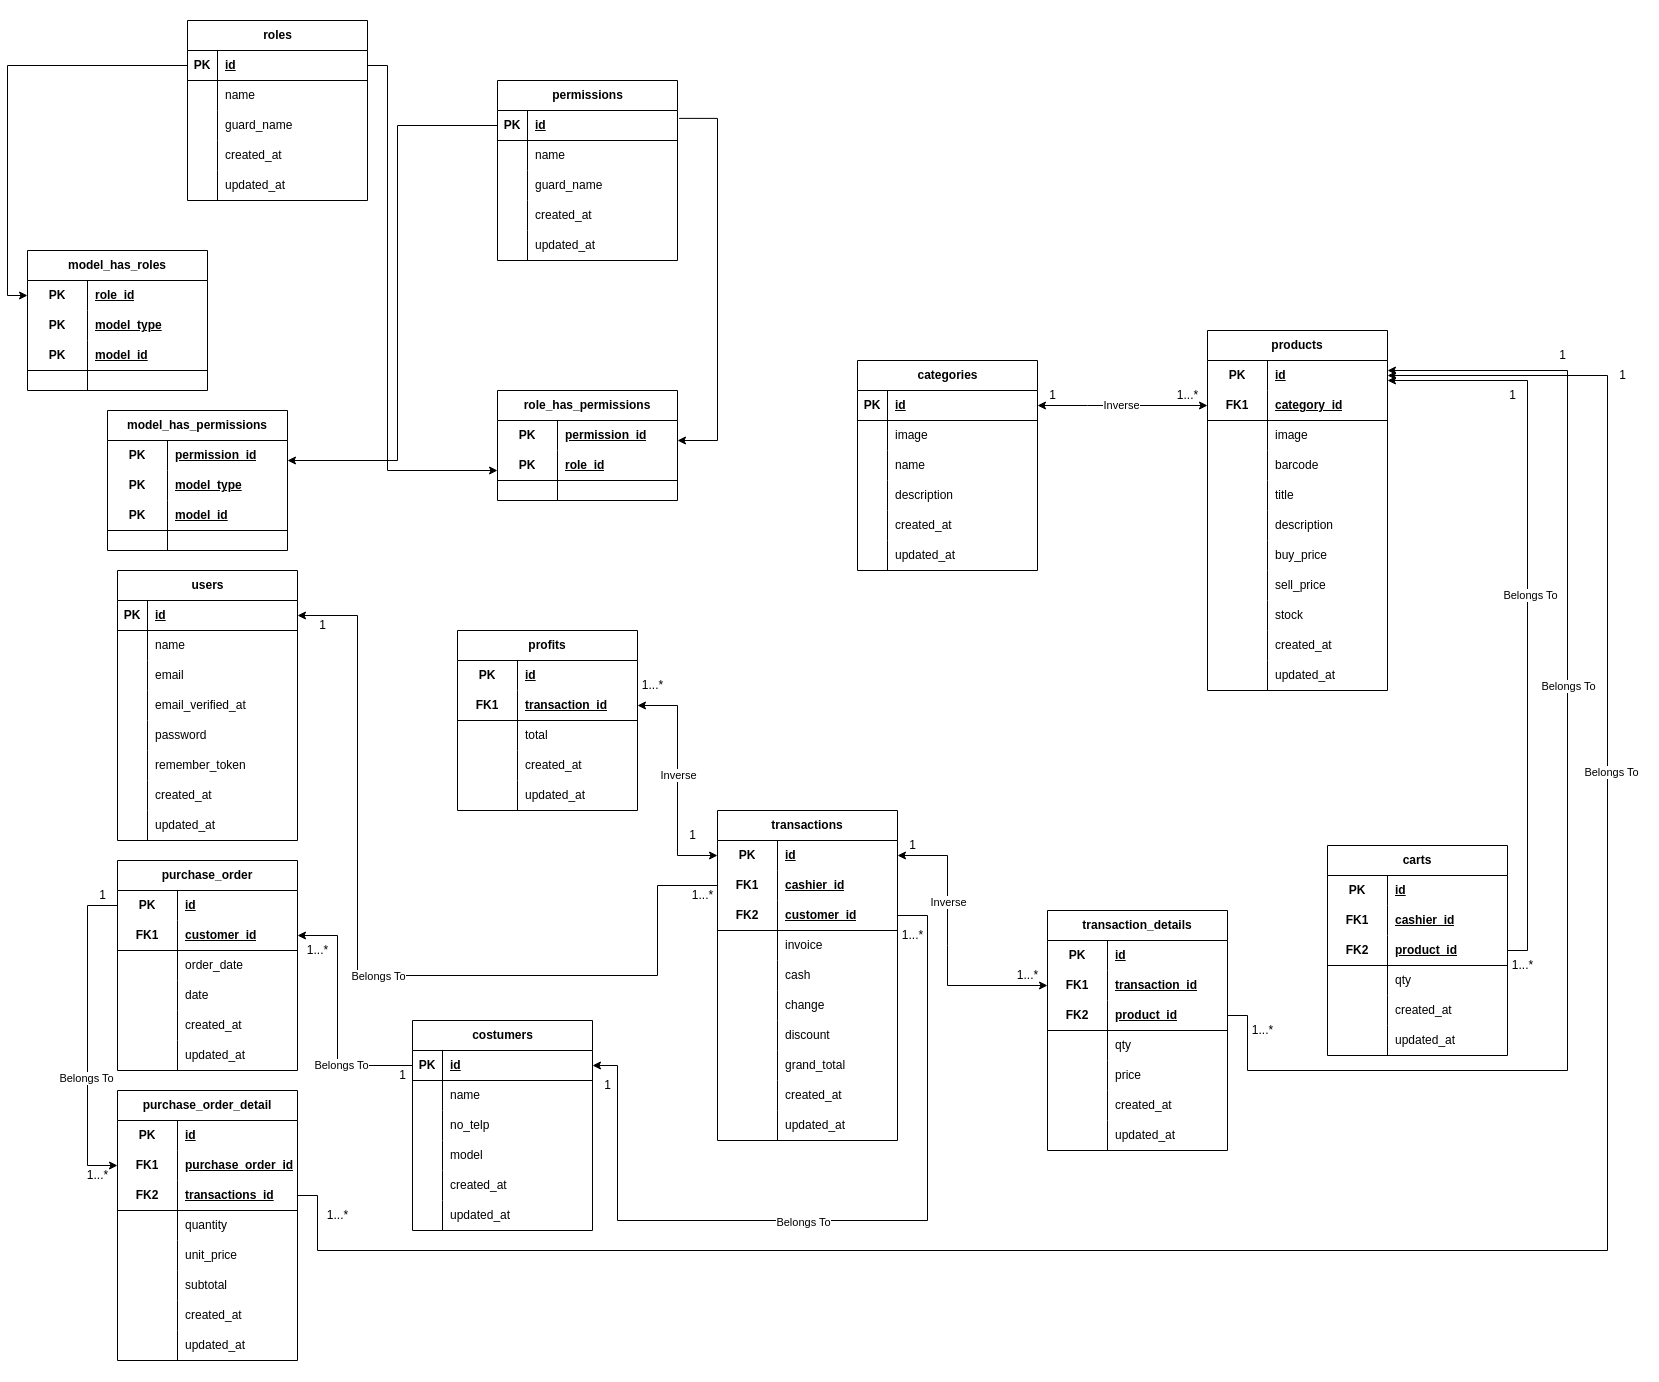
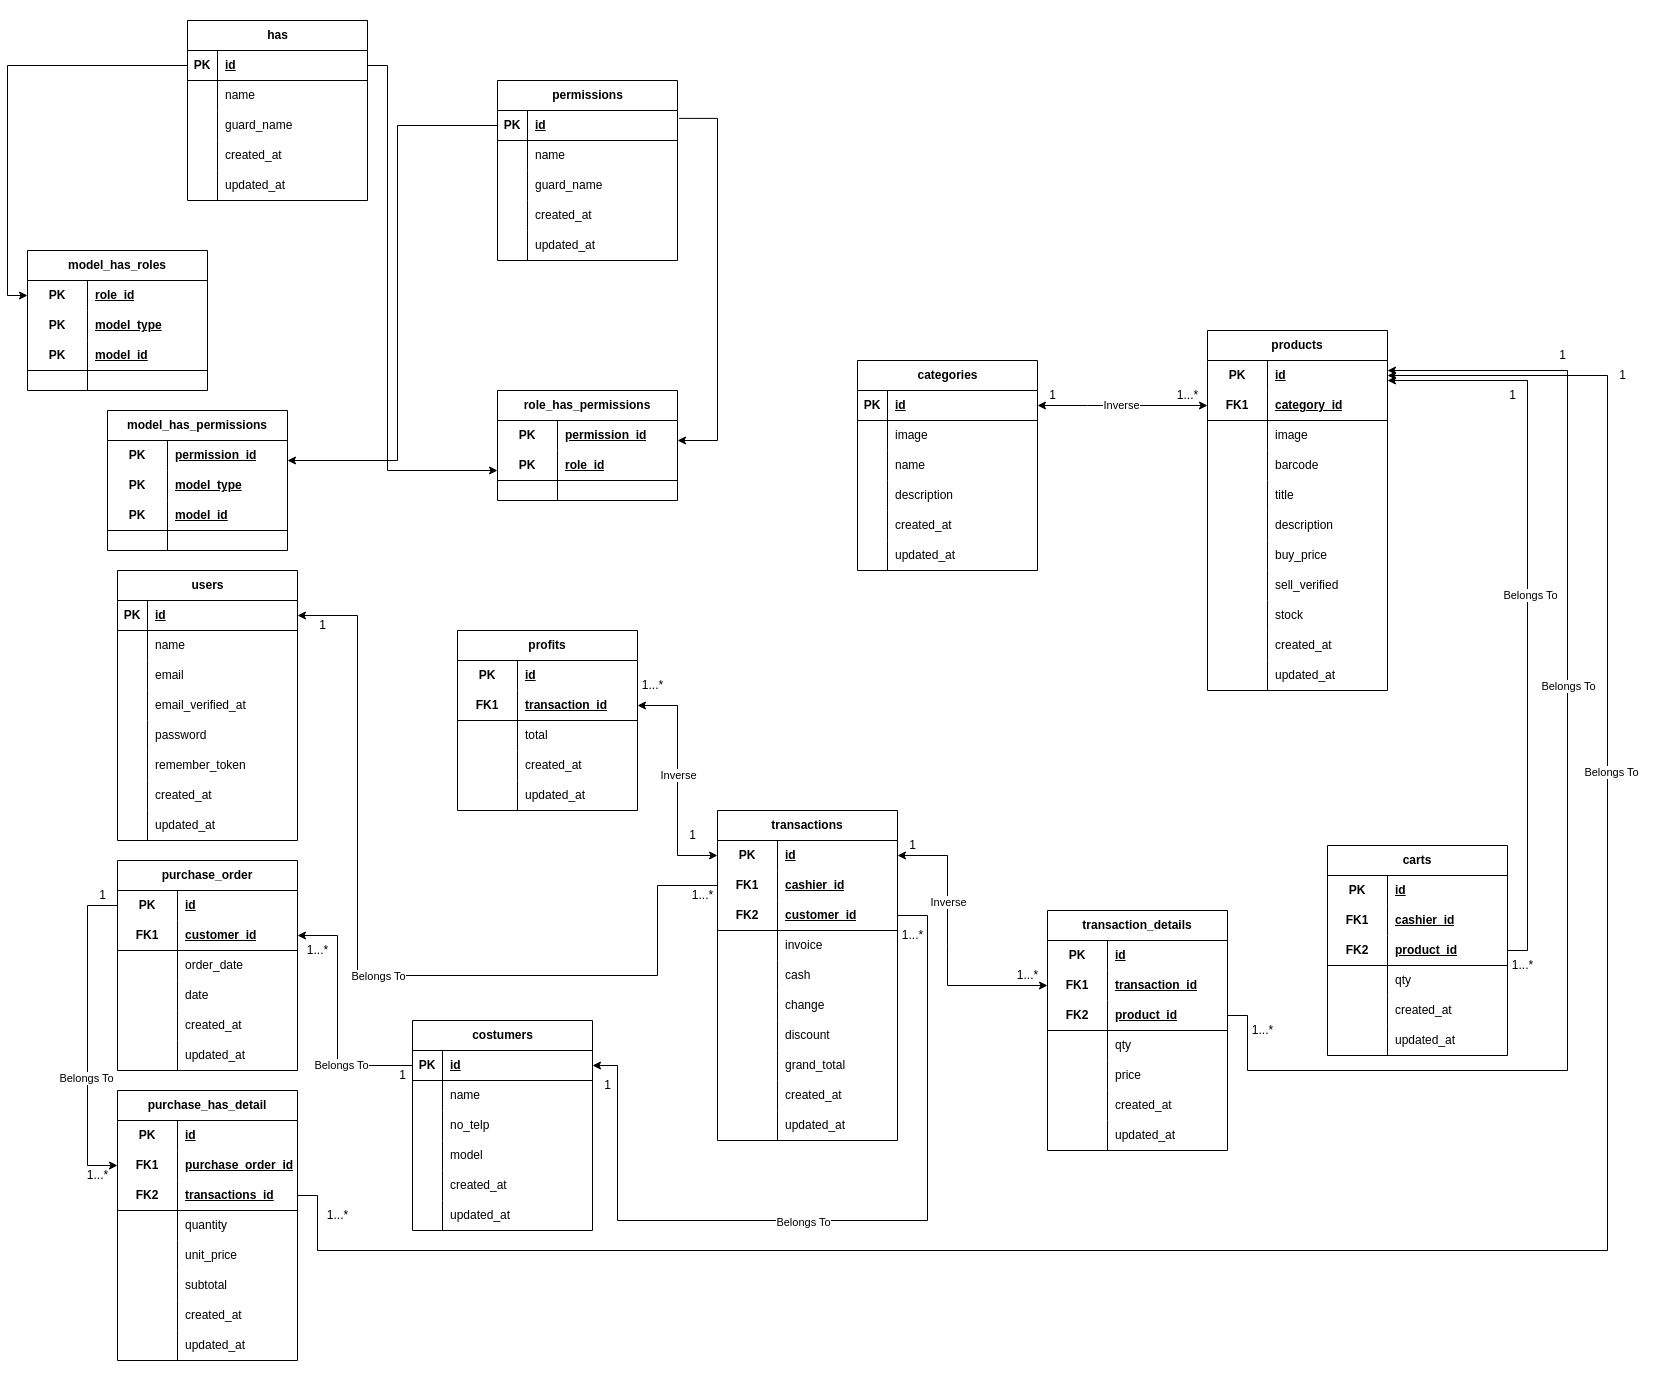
(278, 36) -> (278, 36)
(1304, 586) -> (1313, 586)
(208, 1106) -> (208, 1106)
